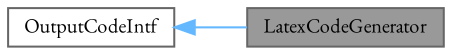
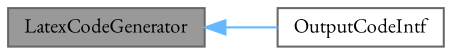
(221, 27) -> (252, 27)
